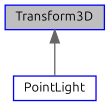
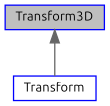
(55, 88) -> (55, 88)
